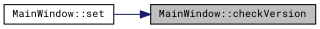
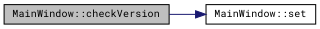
(127, 14) -> (182, 14)
